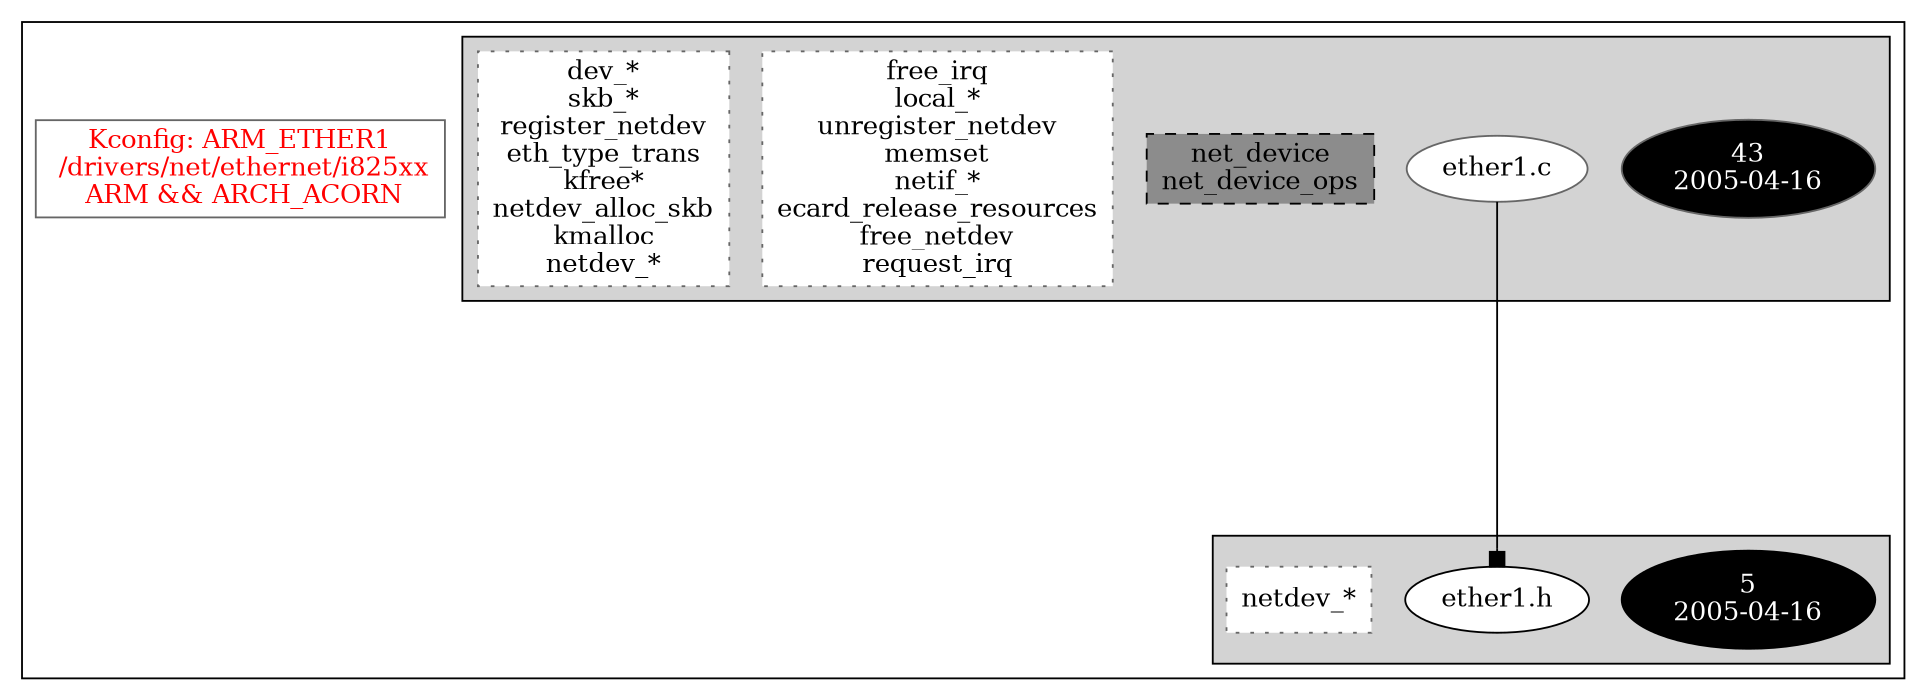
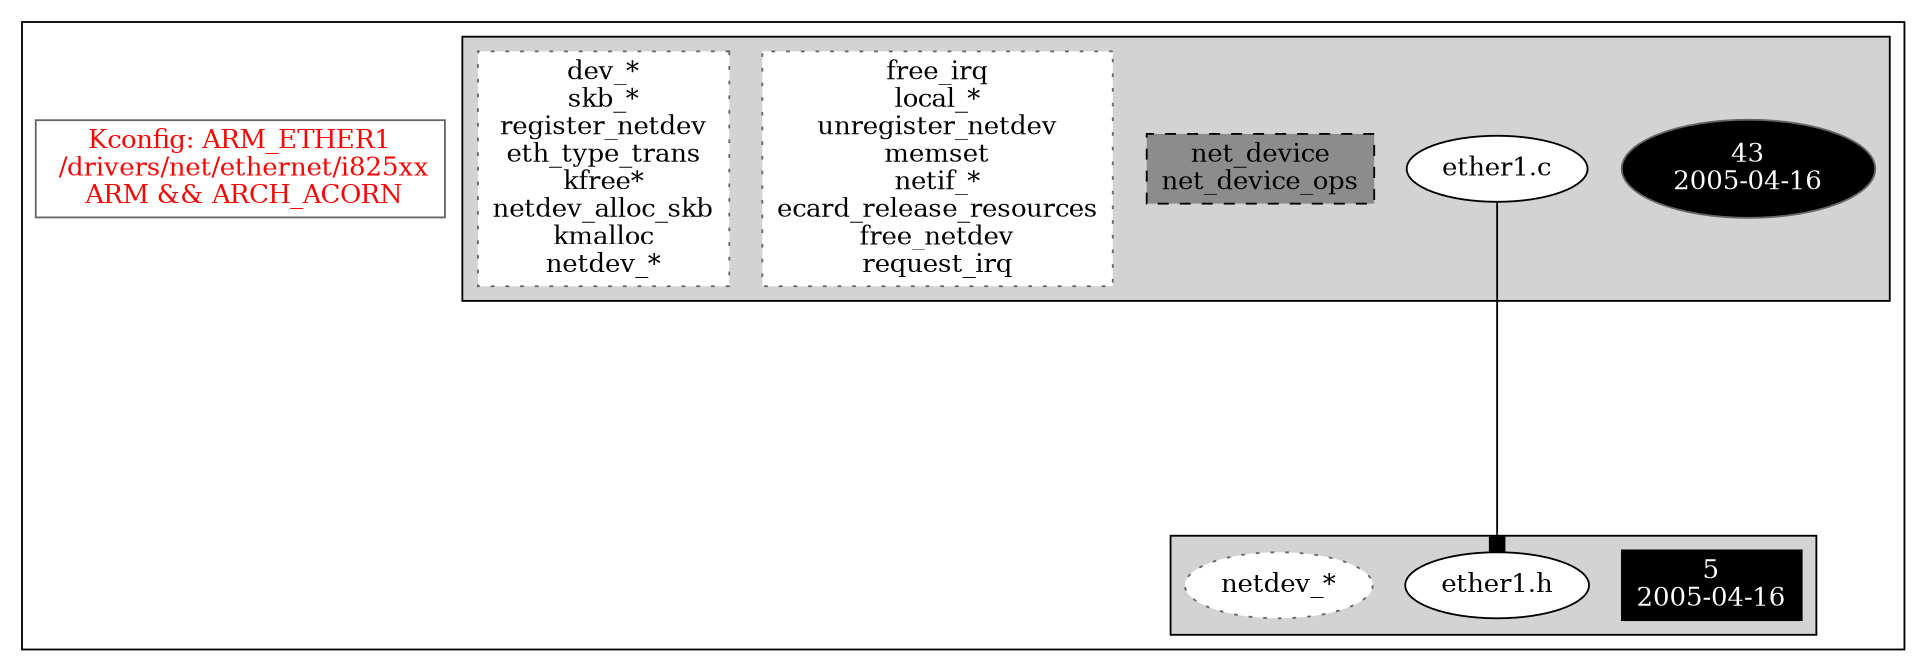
(1497, 169) -> (1497, 169)
(1299, 600) -> (1279, 585)
(1748, 600) -> (1712, 585)
